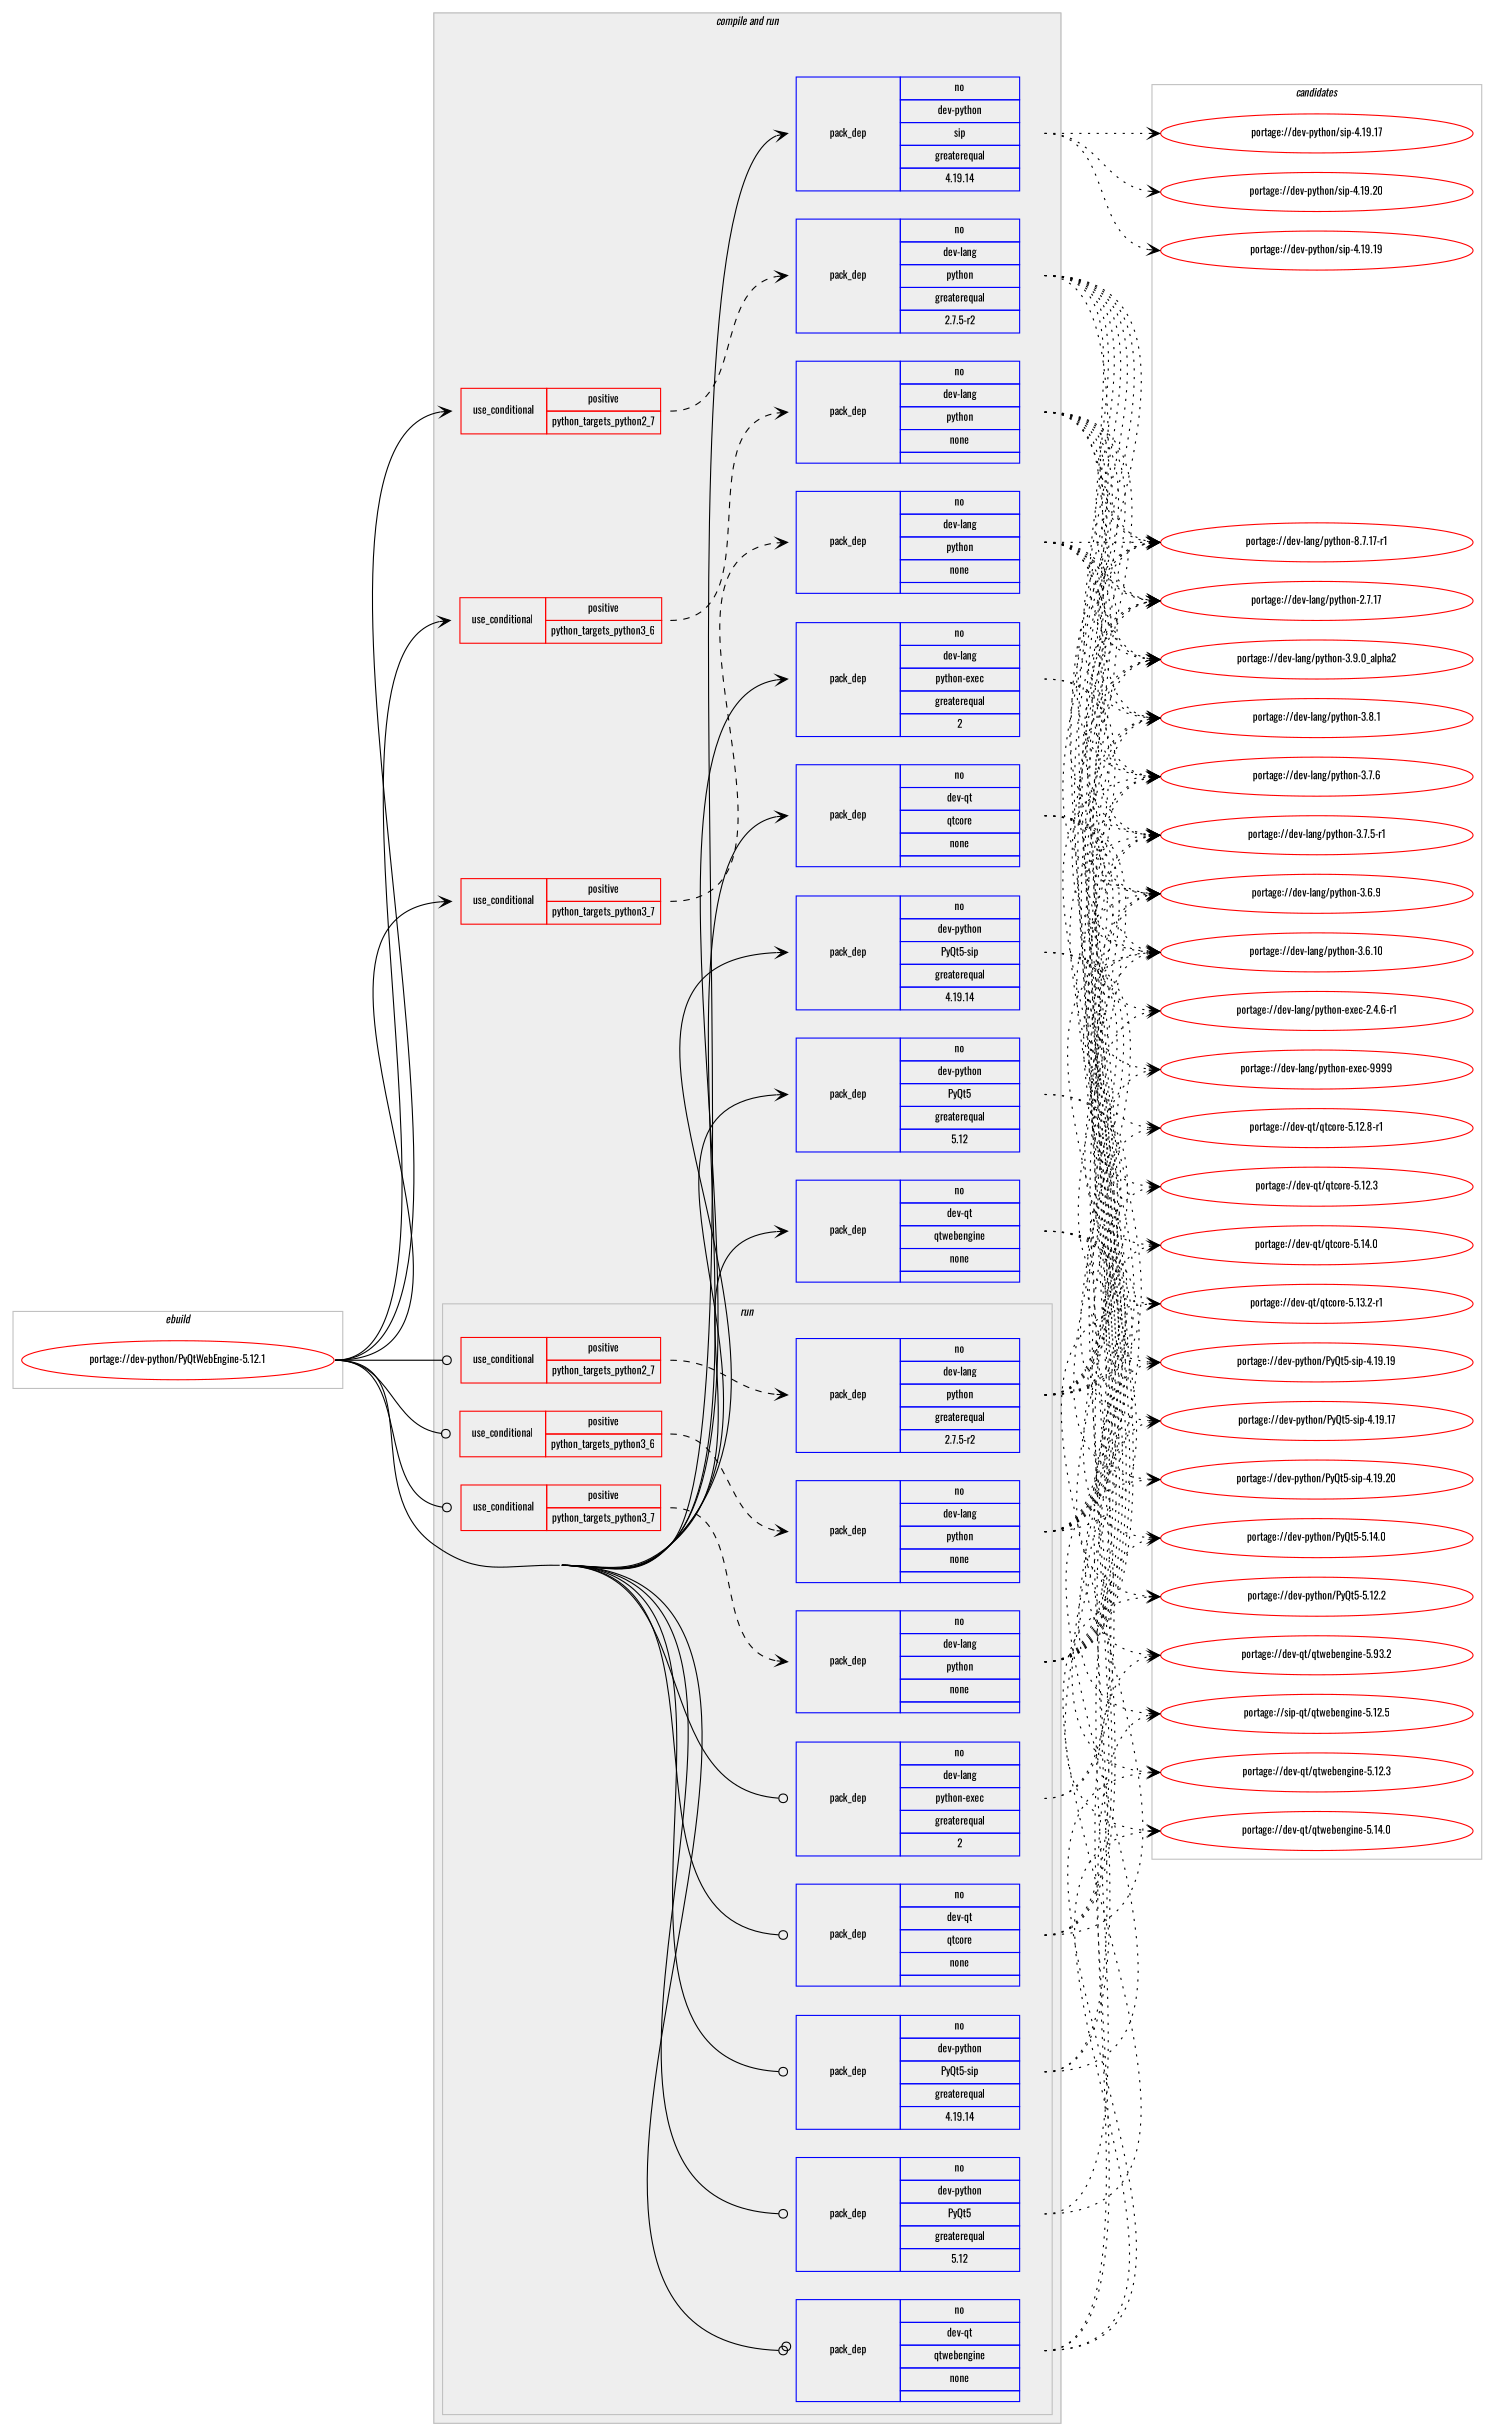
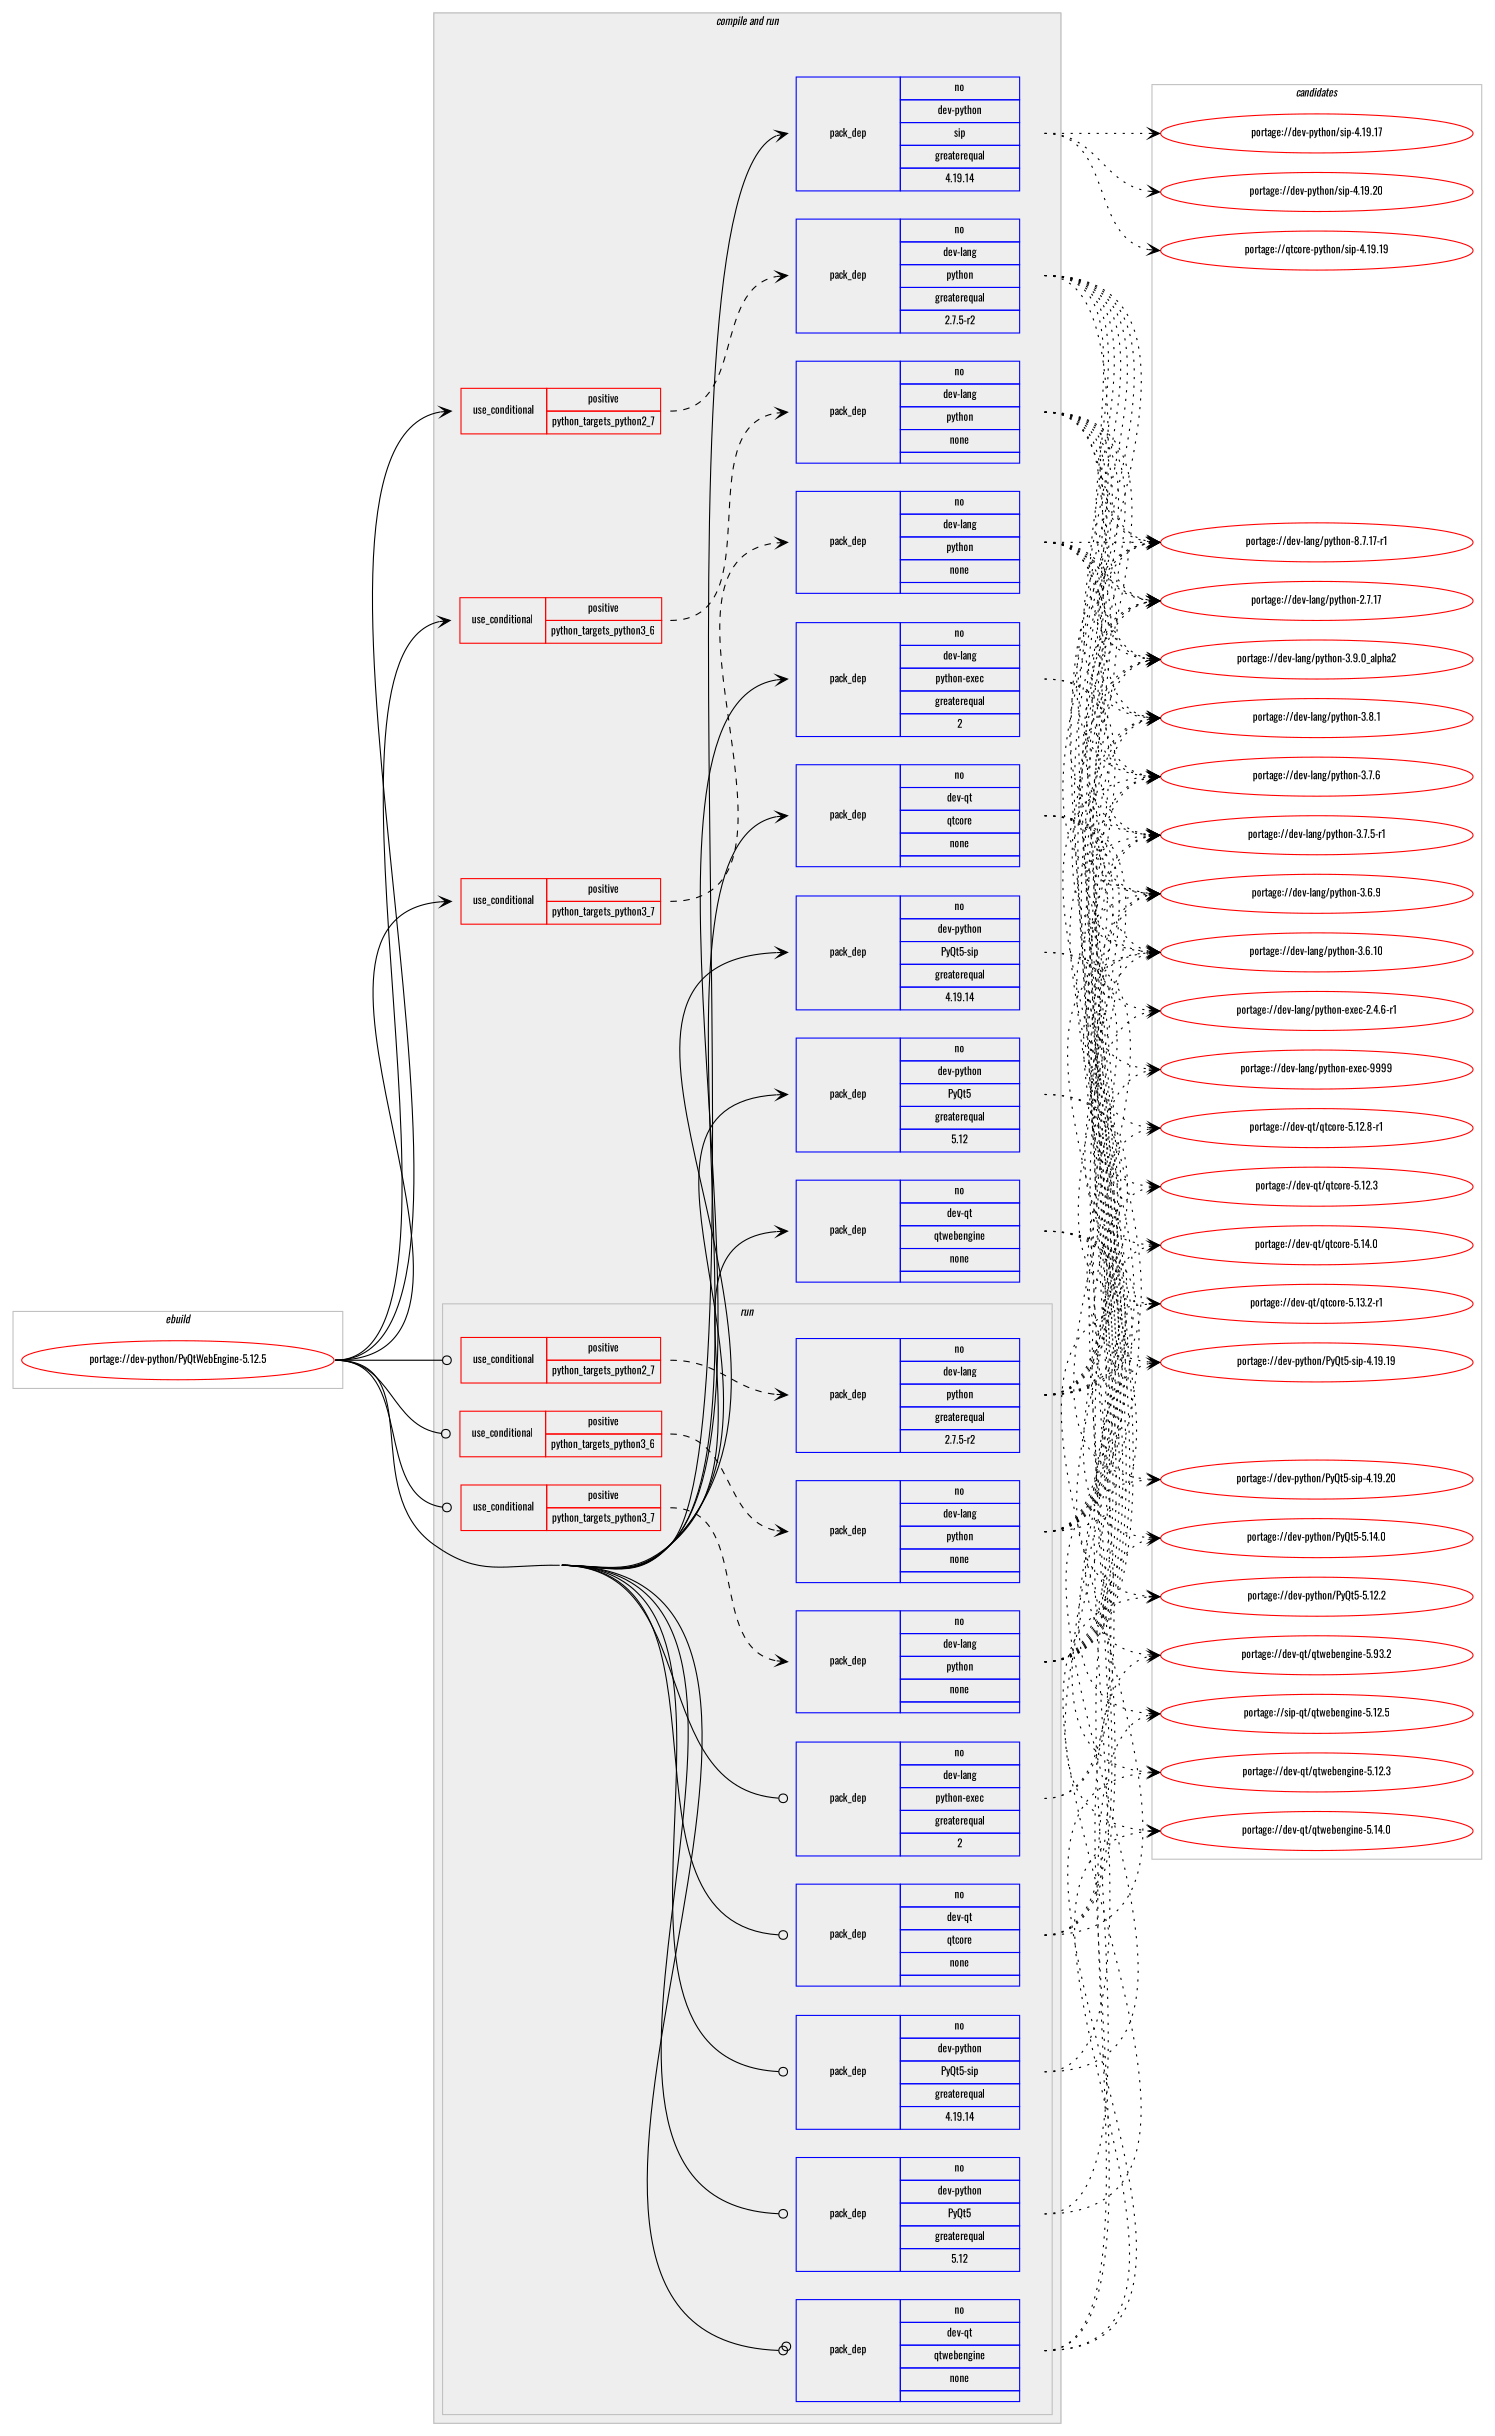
(1317, 251) -> (1317, 251)
(178, 1360) -> (178, 1360)
(1317, 1421) -> none
